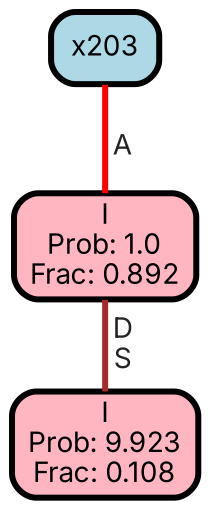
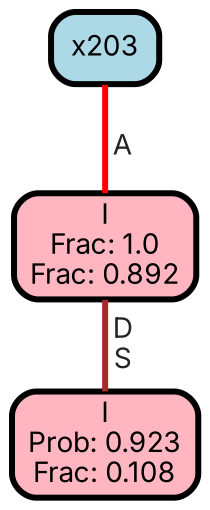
(105, 246) -> (105, 246)
(105, 445) -> (105, 445)
